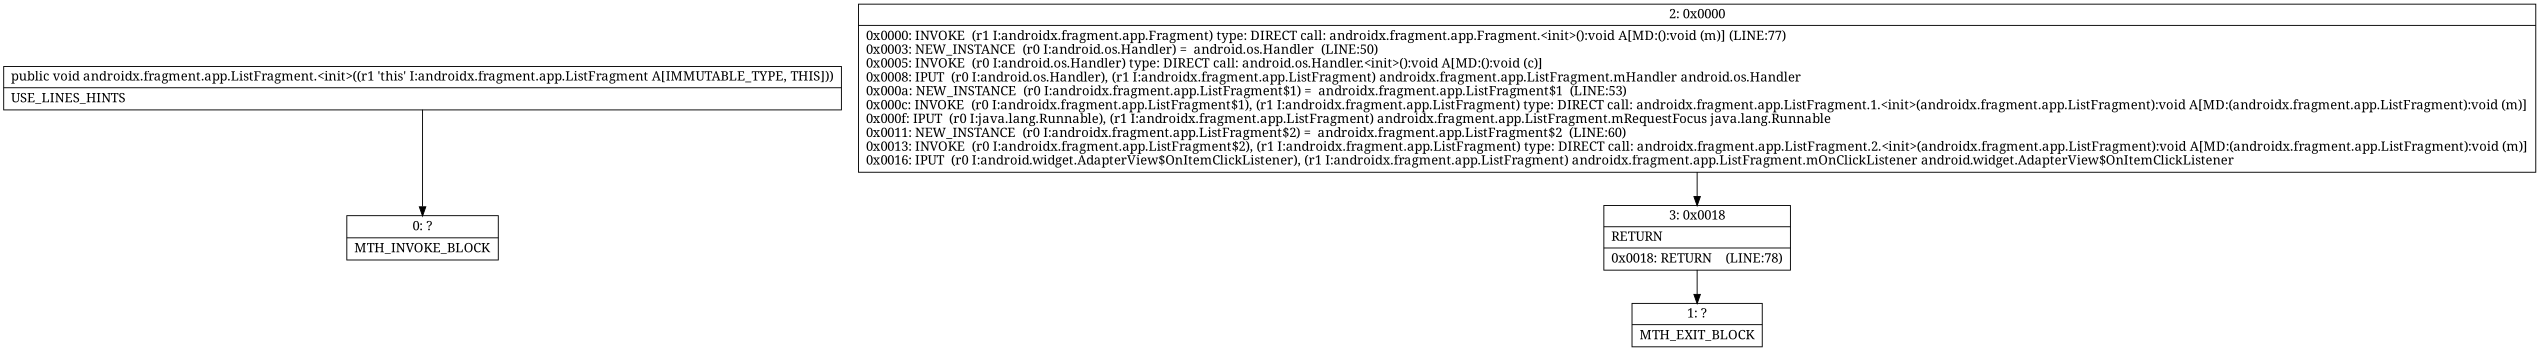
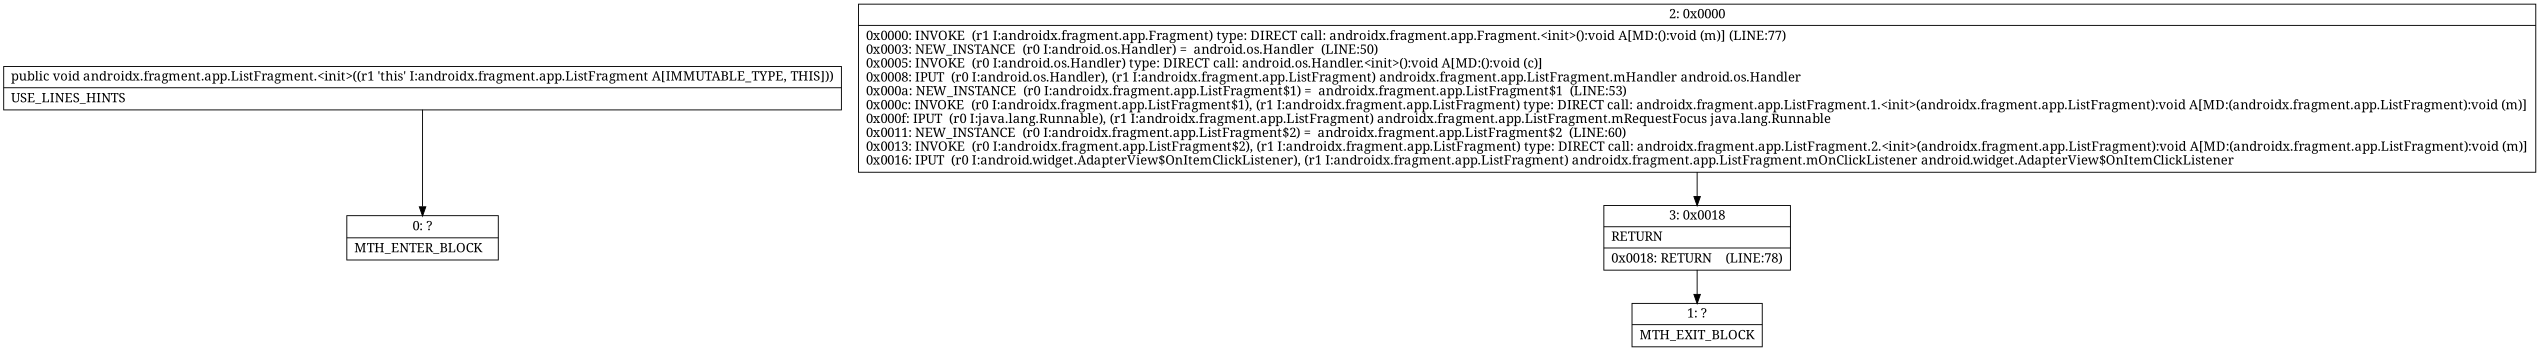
(423, 248) -> (418, 248)
